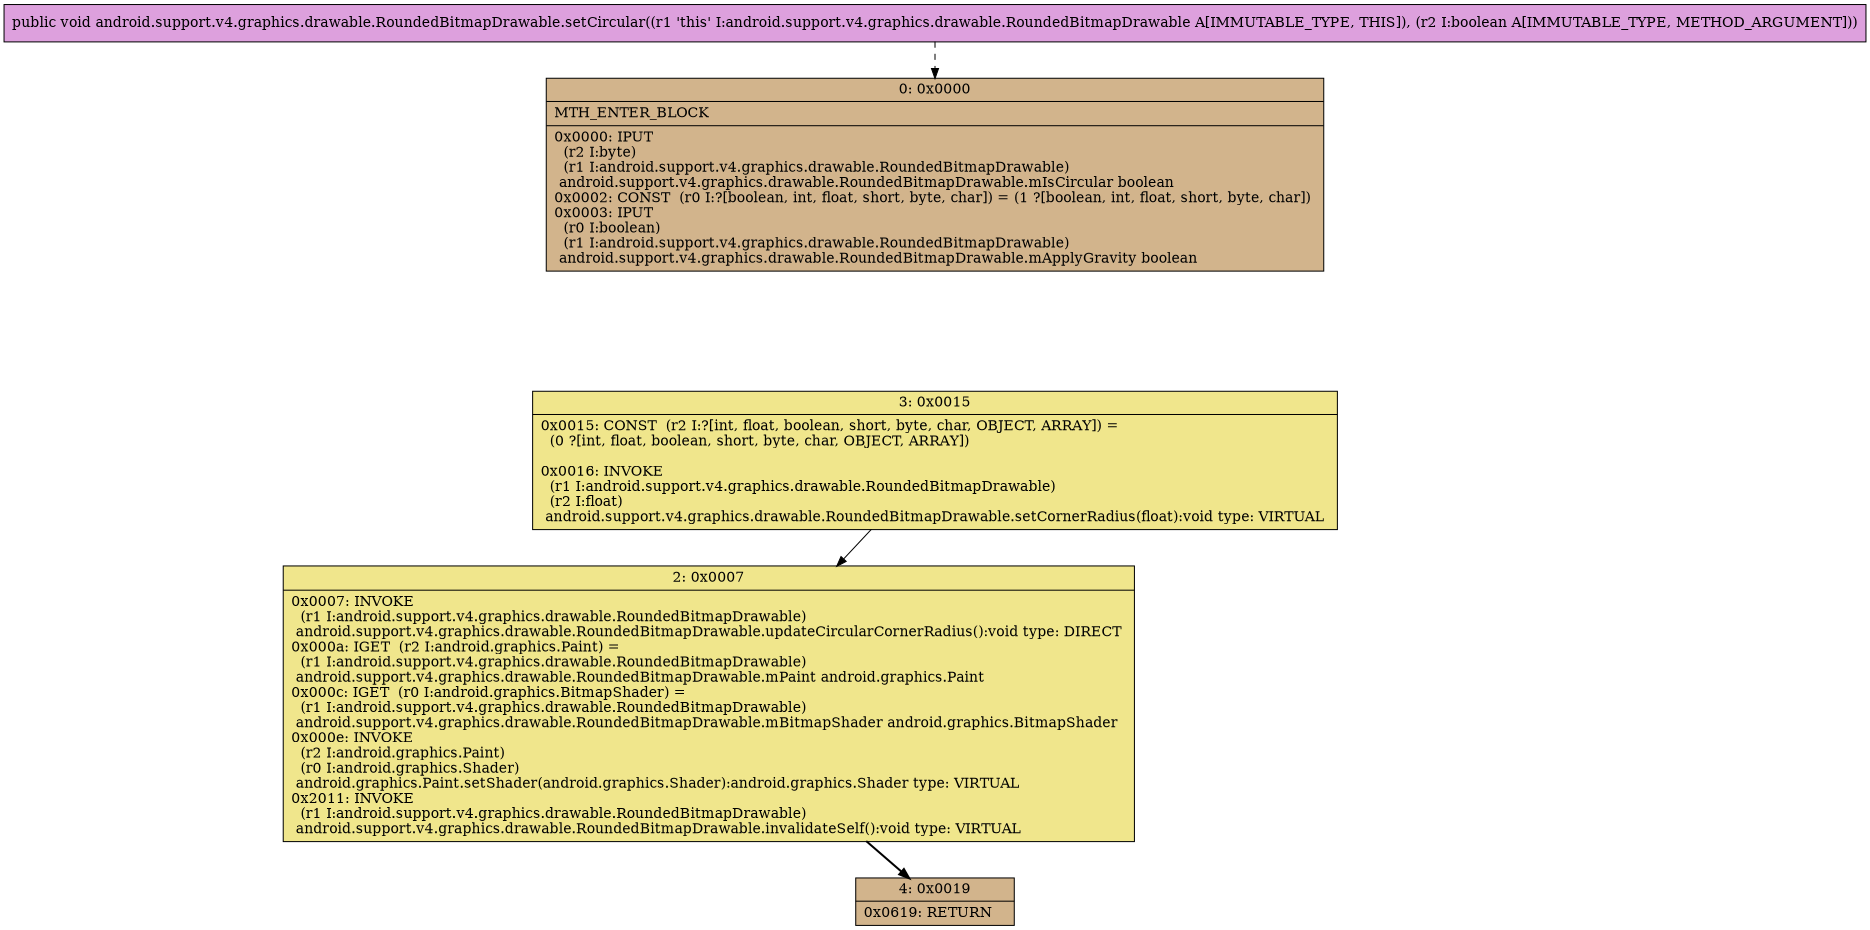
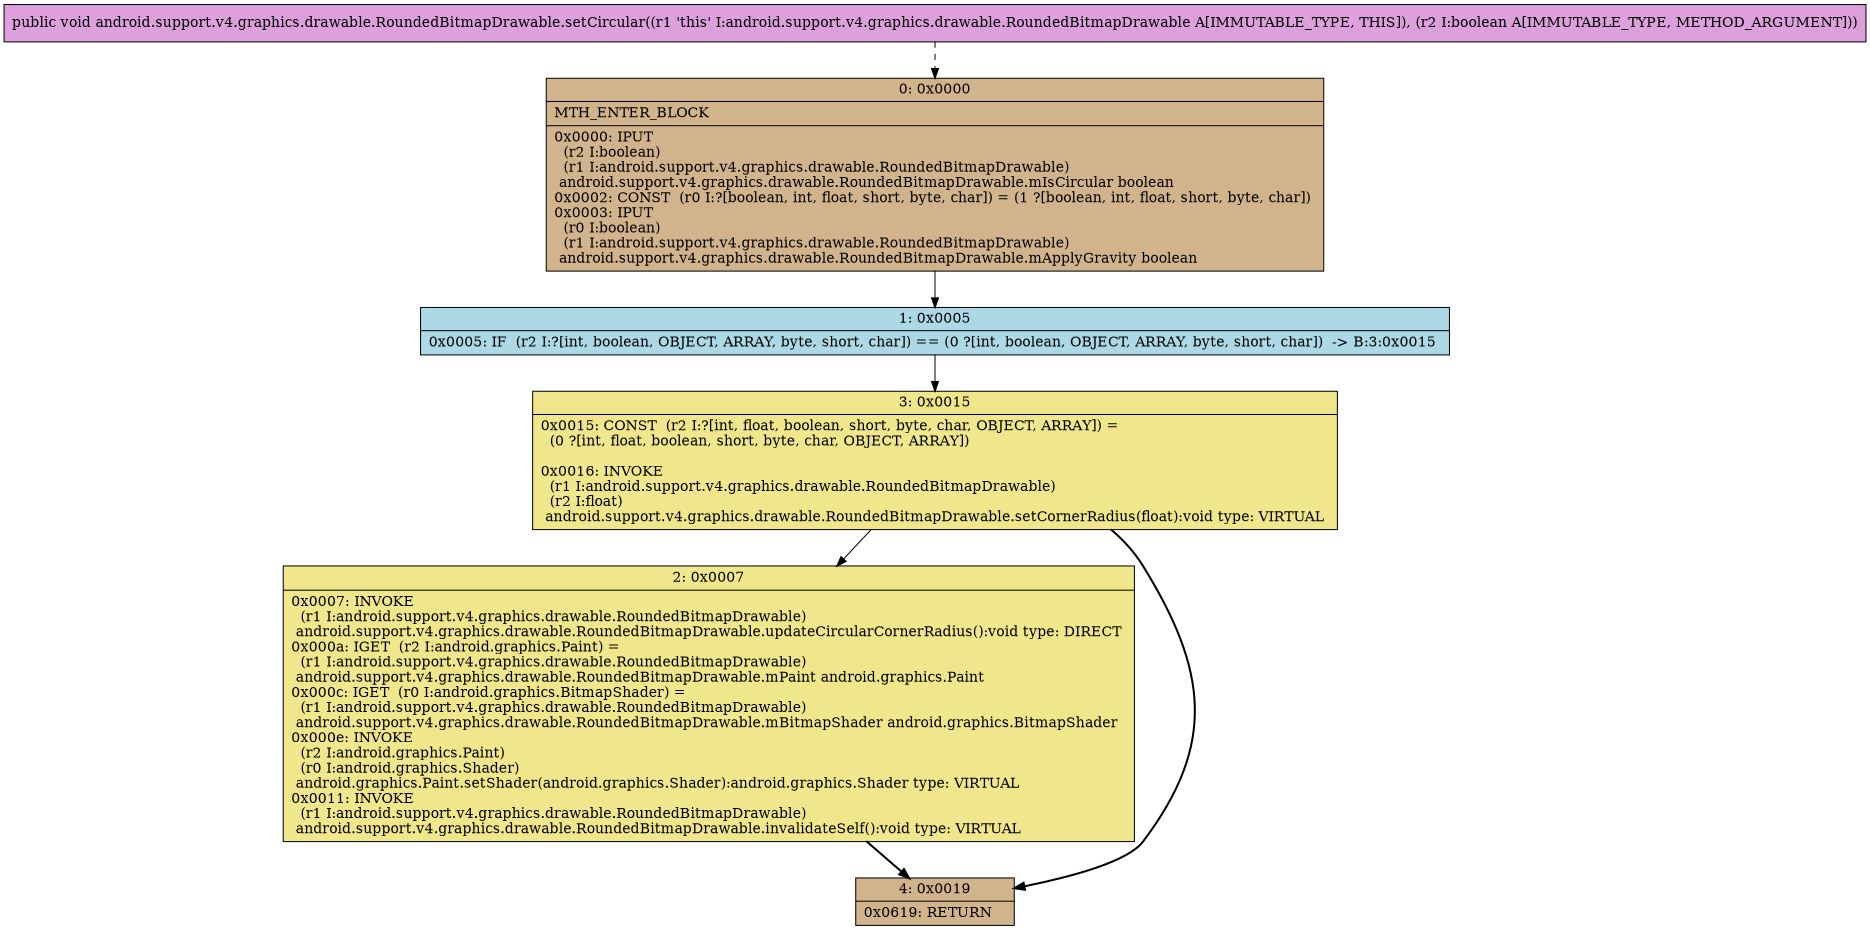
(596, 152) -> (608, 152)
none -> (935, 331)
none -> (1191, 744)
(357, 799) -> (357, 799)
